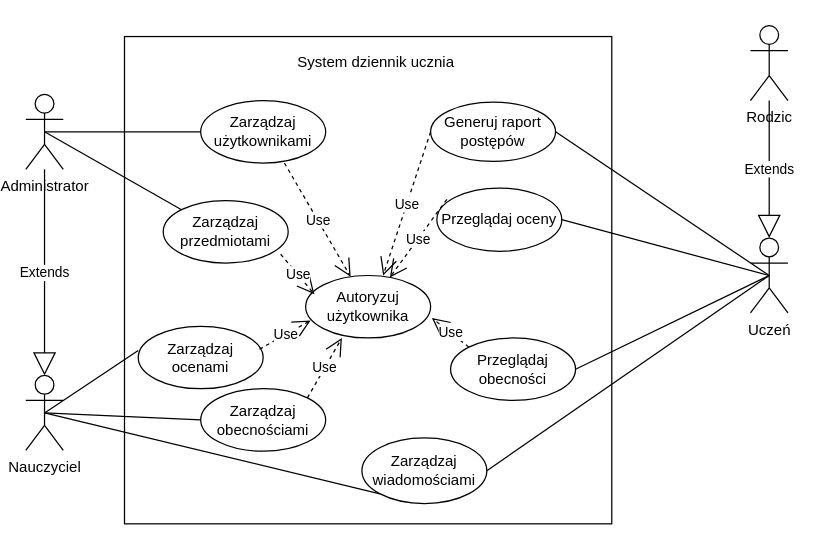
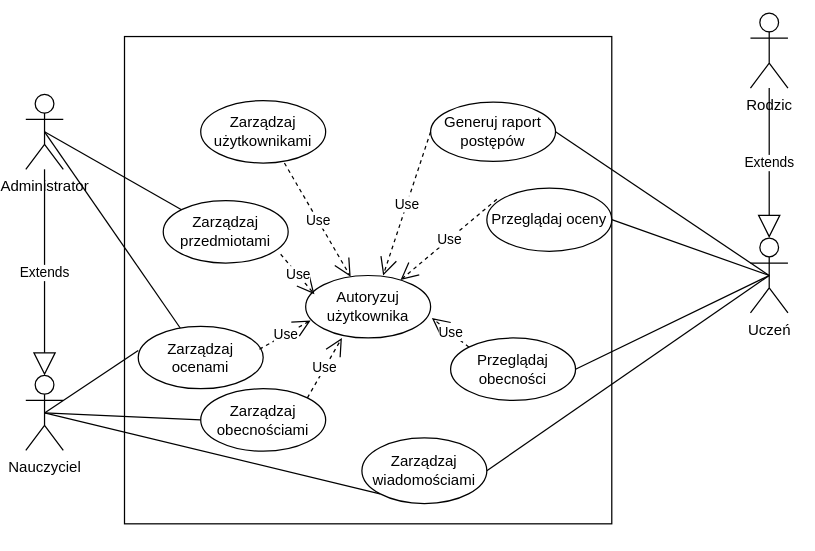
(376, 63) -> none
(769, 63) -> (769, 51)
(126, 132) -> (113, 232)
(499, 220) -> (549, 220)
